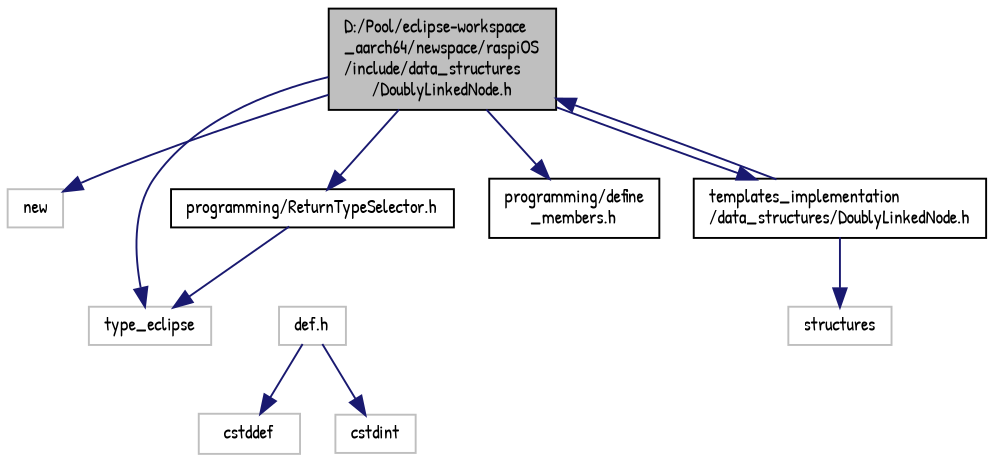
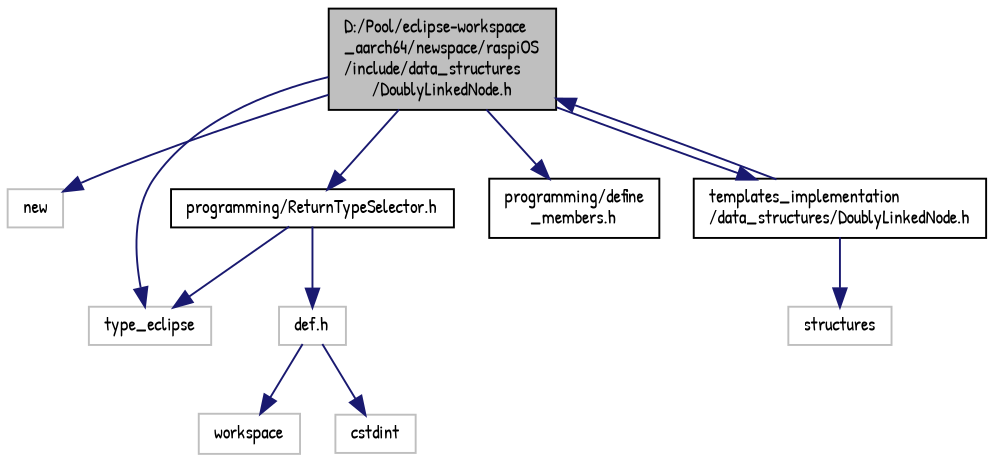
none -> (312, 257)
(249, 434) -> (249, 434)
